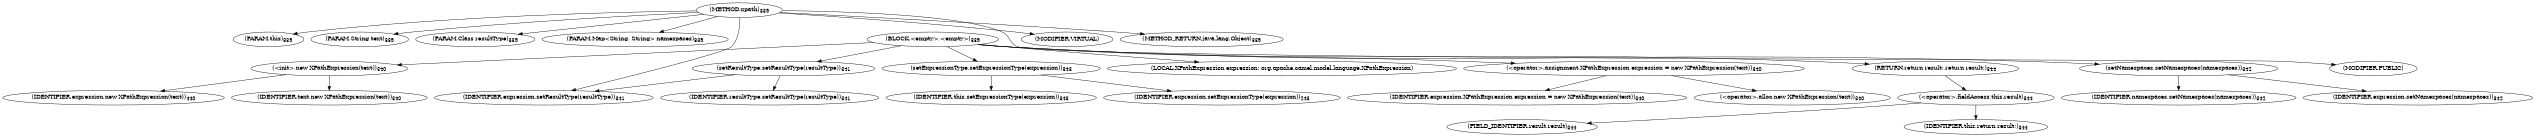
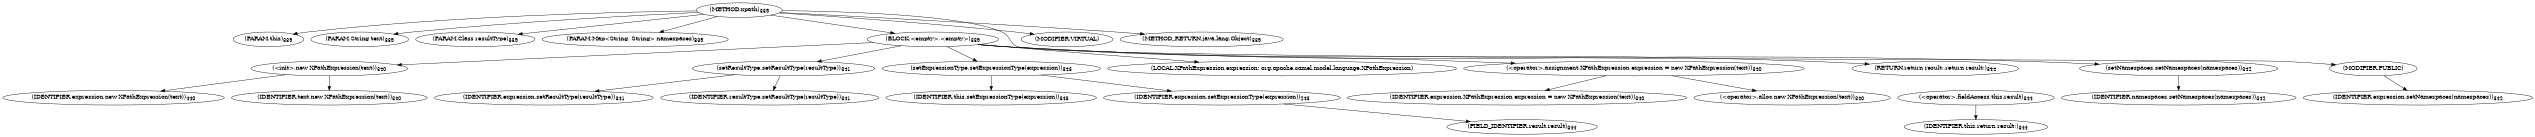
(669, 66) -> (831, 24)
(1954, 82) -> none
(2295, 83) -> (2394, 82)
(1756, 114) -> (1375, 113)
